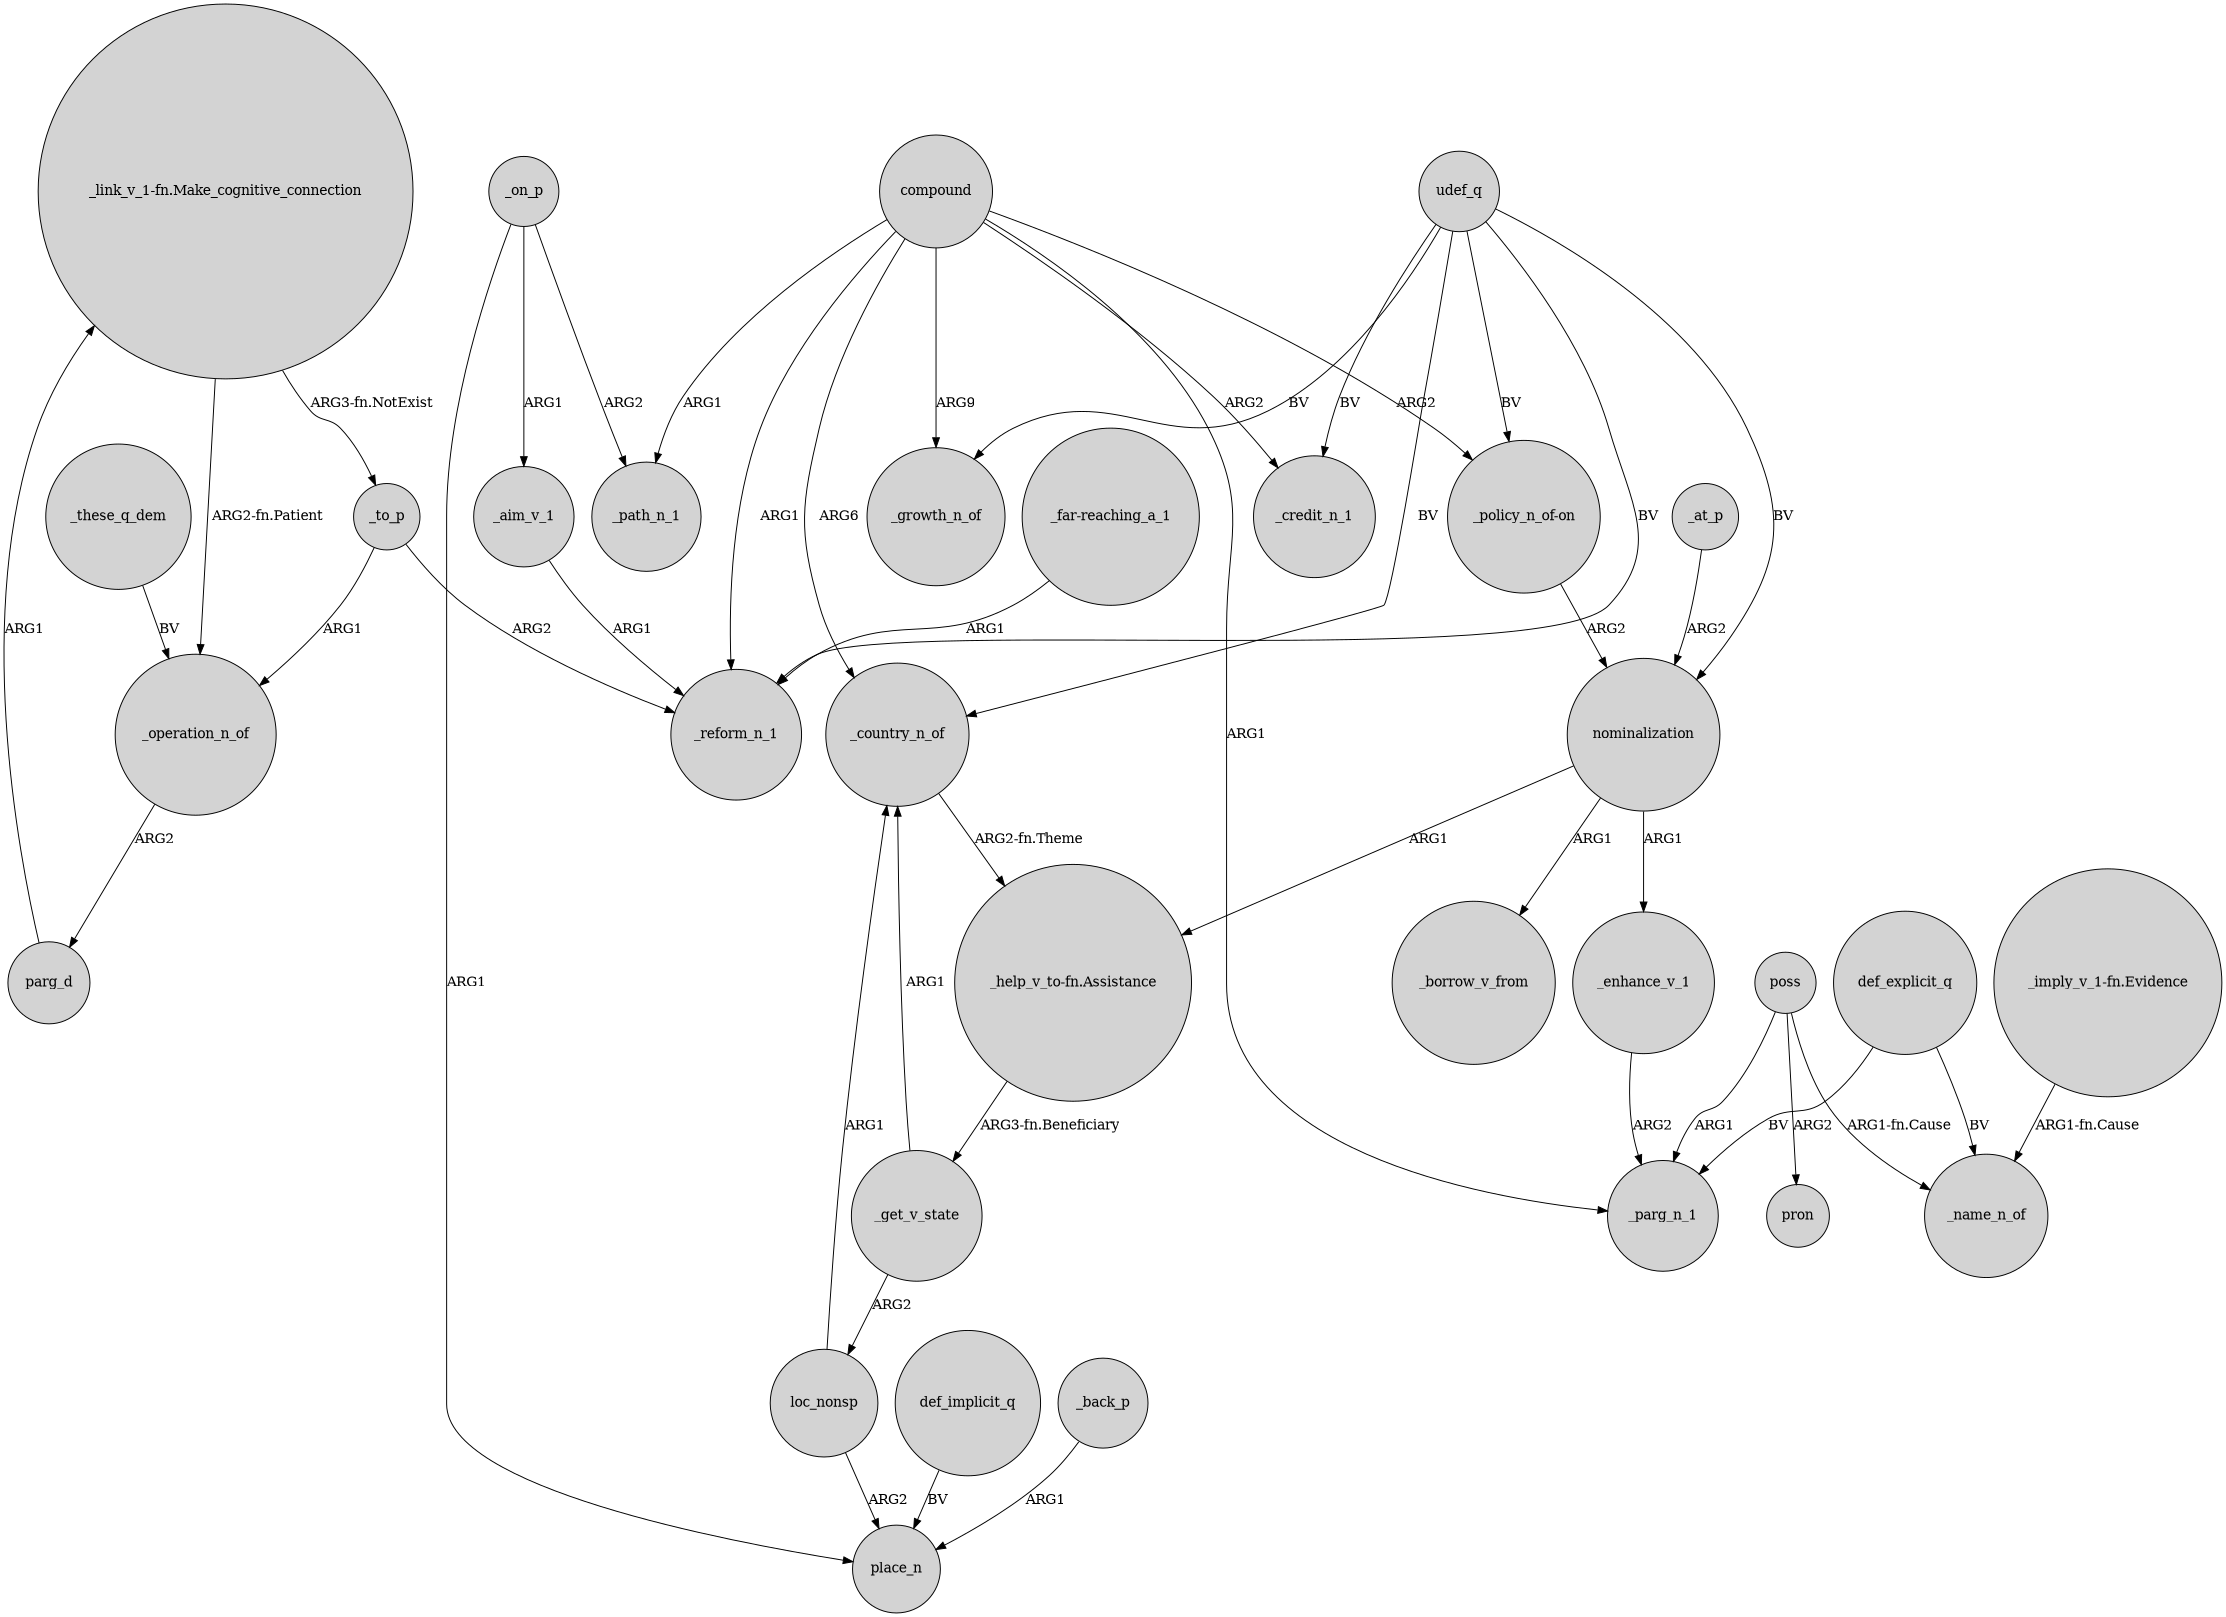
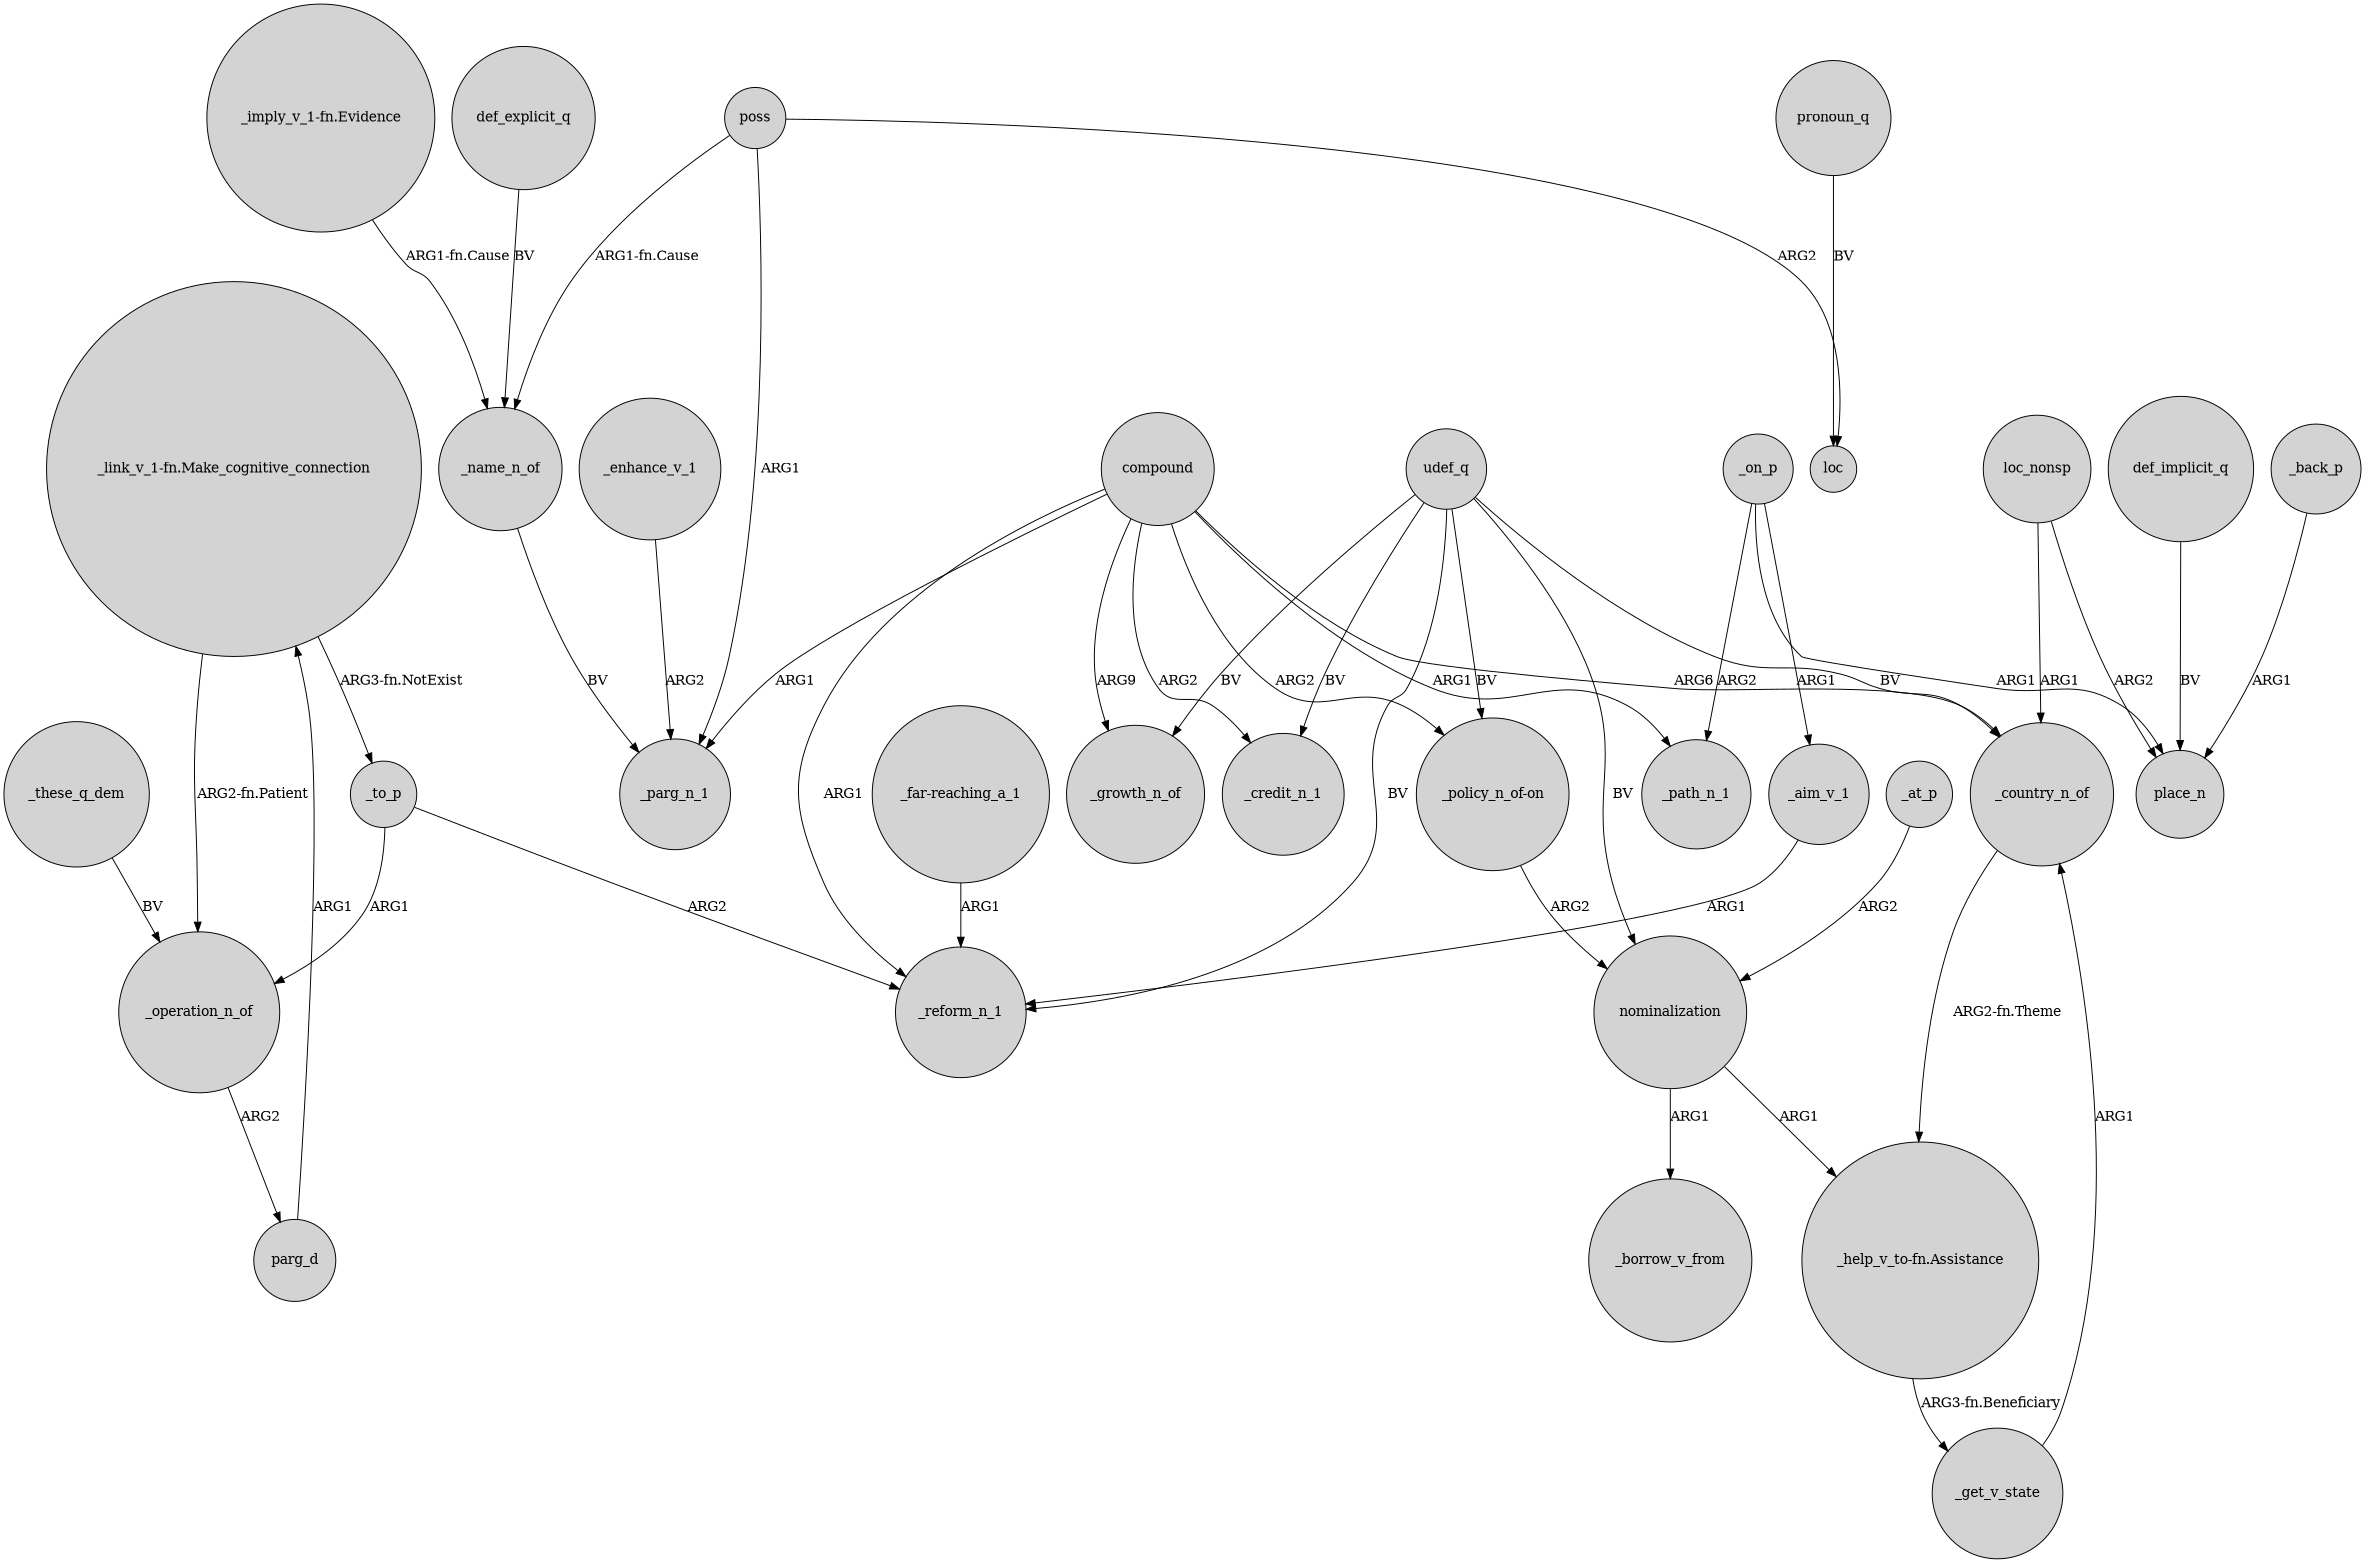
none -> (1833, 118)
(1644, 857) -> none
(1799, 1111) -> (564, 643)
(1798, 1216) -> (1833, 469)
(870, 1310) -> none
